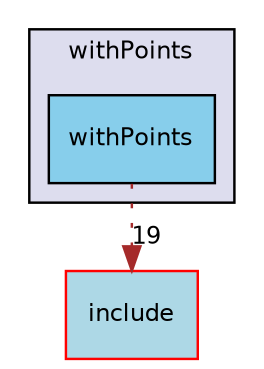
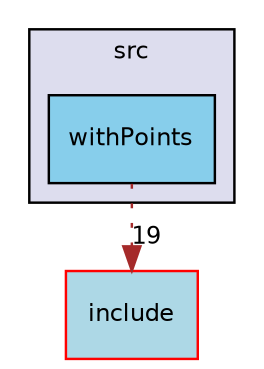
(132, 52) -> (132, 52)
